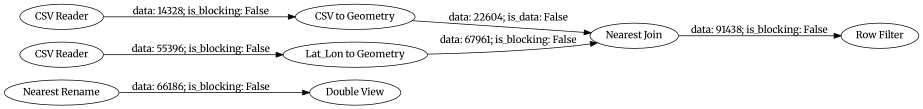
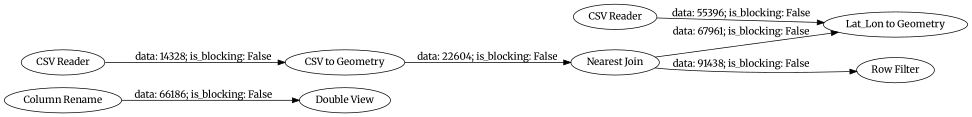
(509, 18) -> (488, 57)
(509, 51) -> (743, 45)
(62, 93) -> (63, 100)
